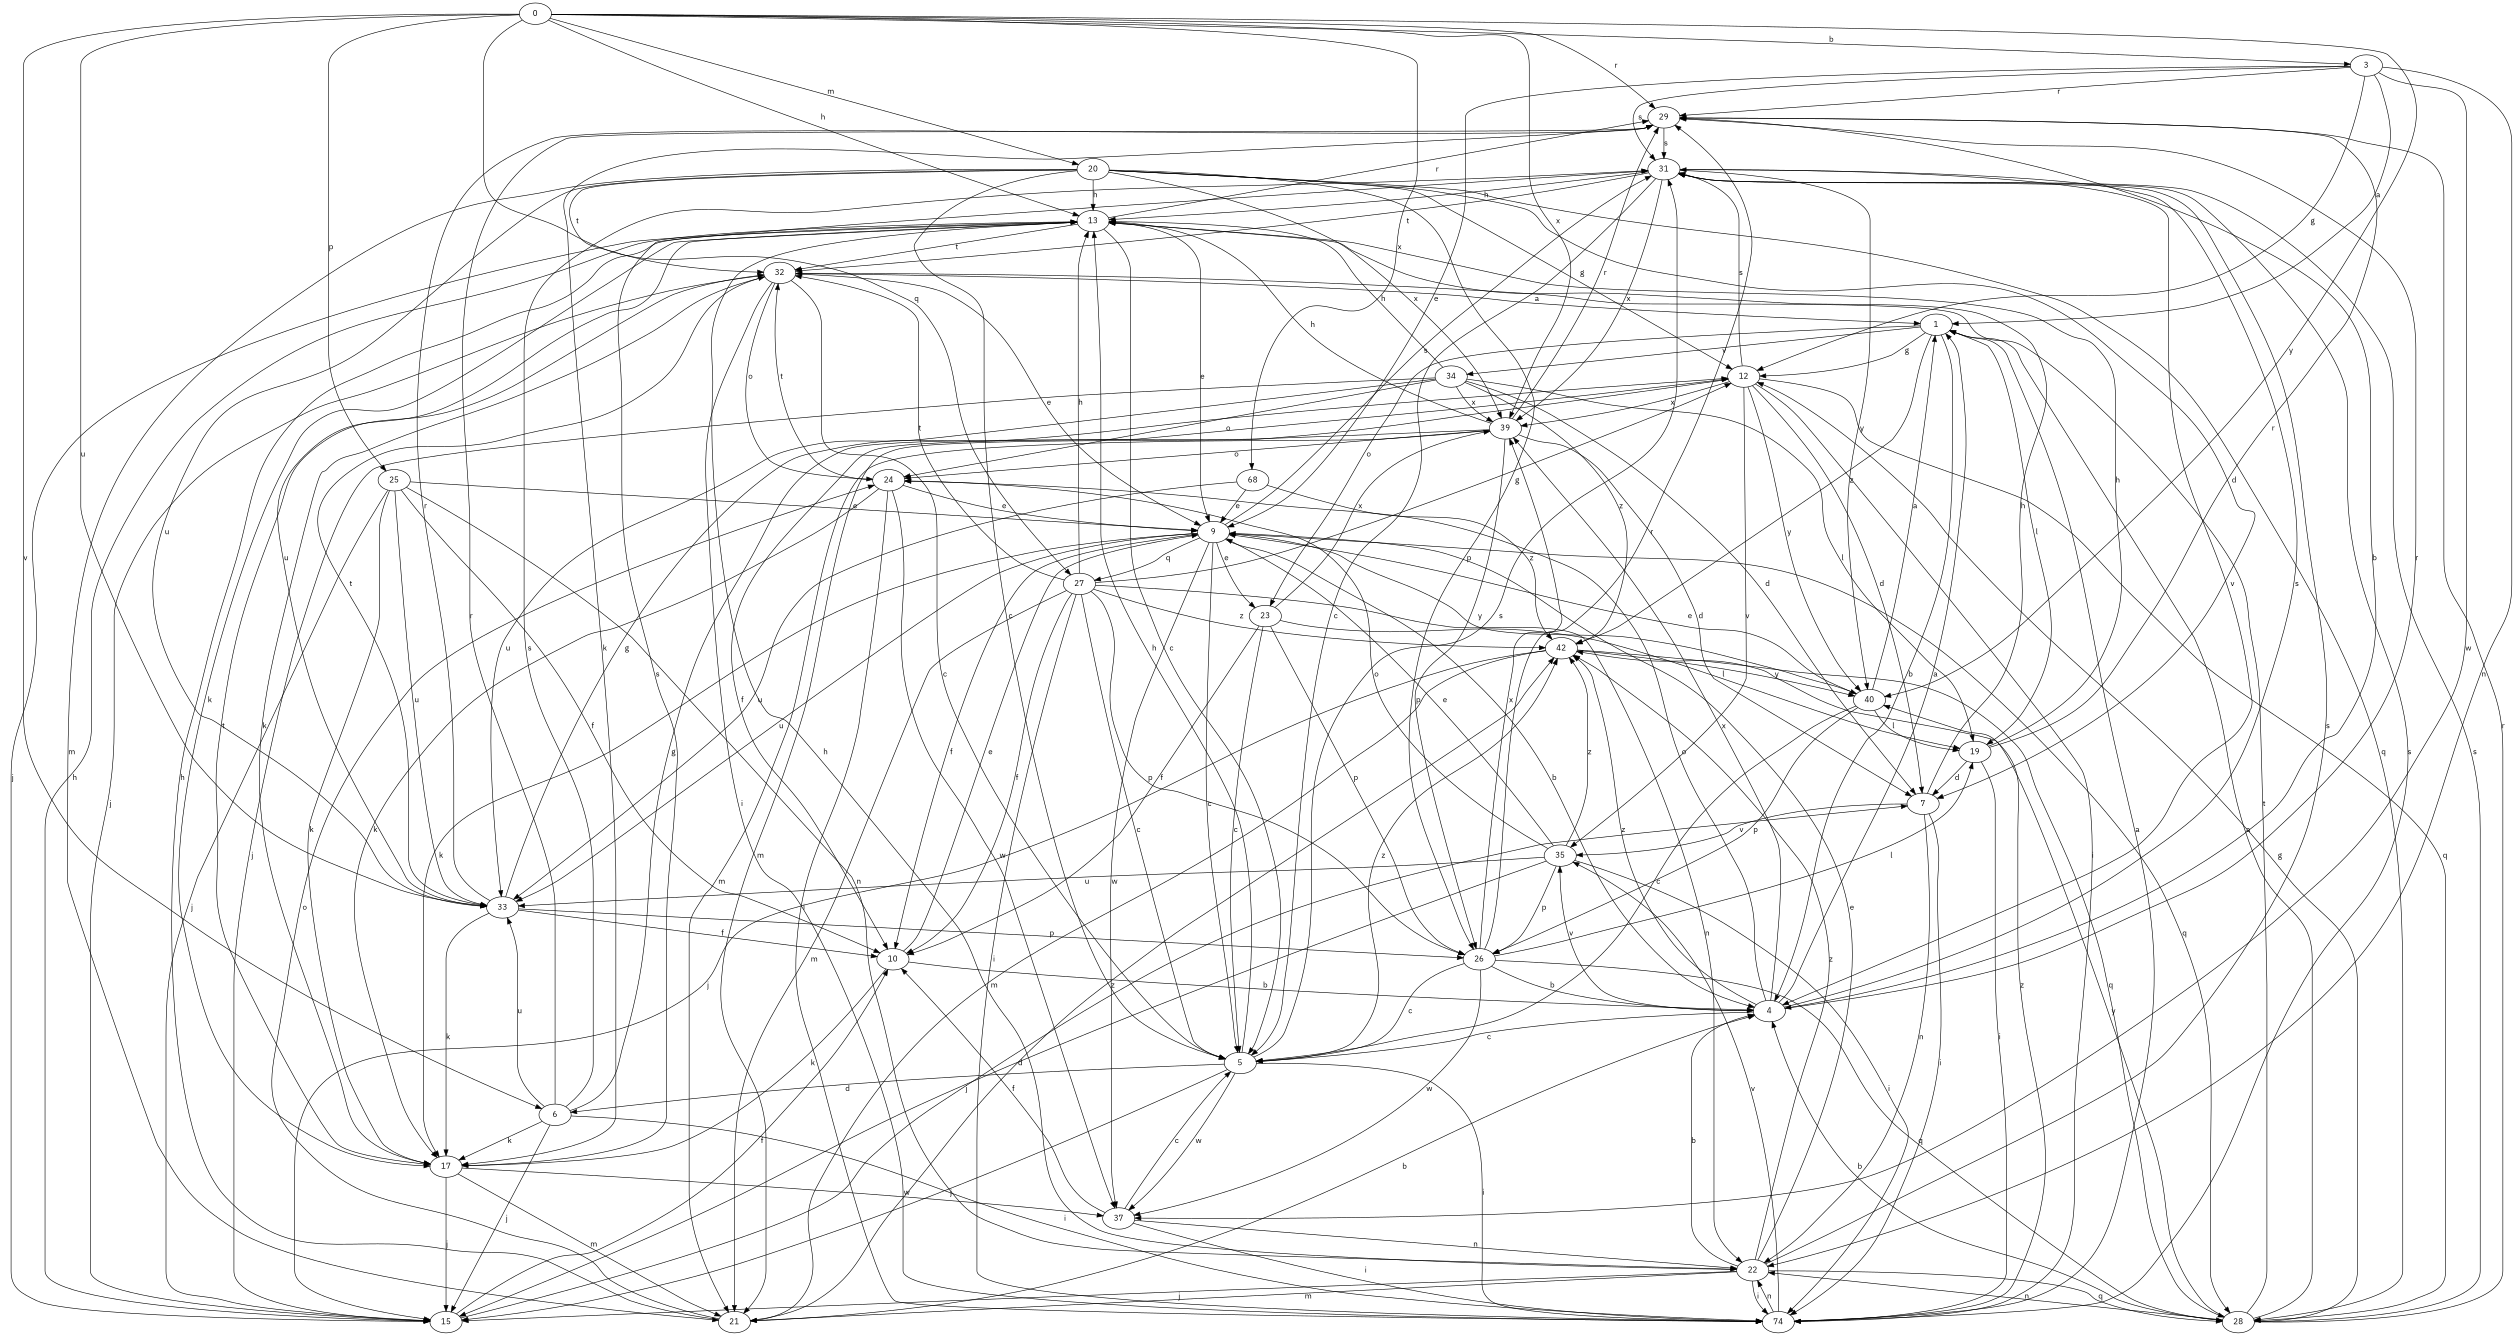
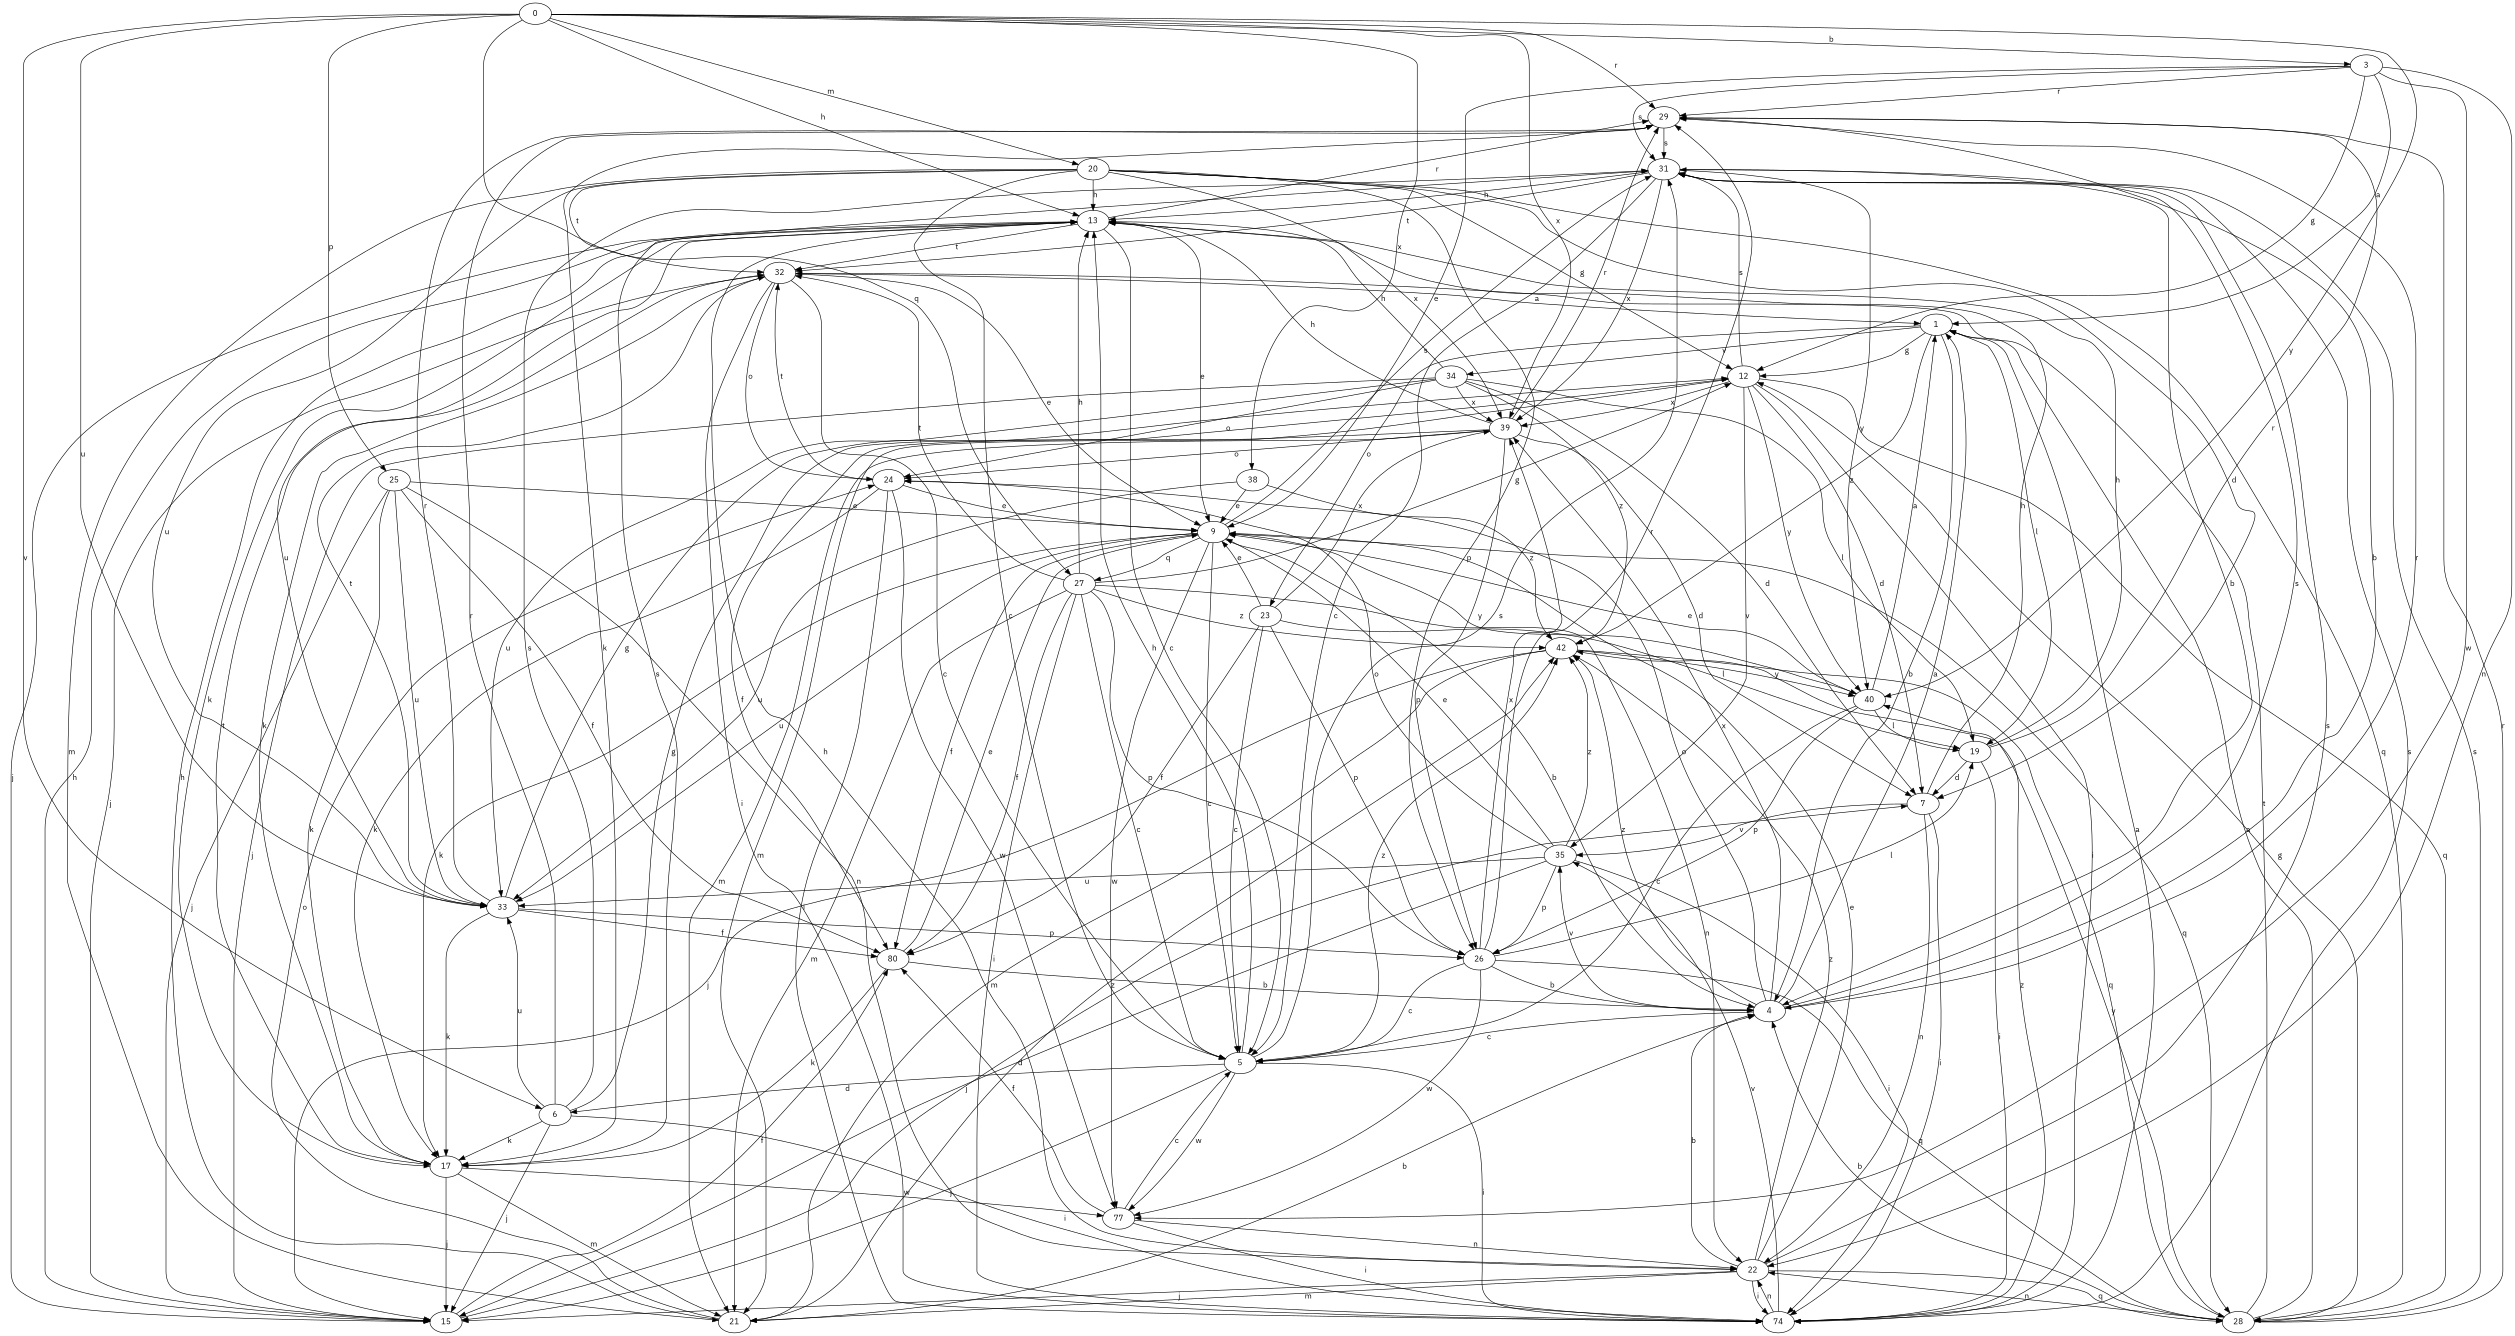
(1253, 480) -> (1253, 480)
(1230, 575) -> (1245, 575)
(2233, 584) -> (2233, 584)
(893, 959) -> (893, 959)
(1119, 1218) -> (1119, 1218)
